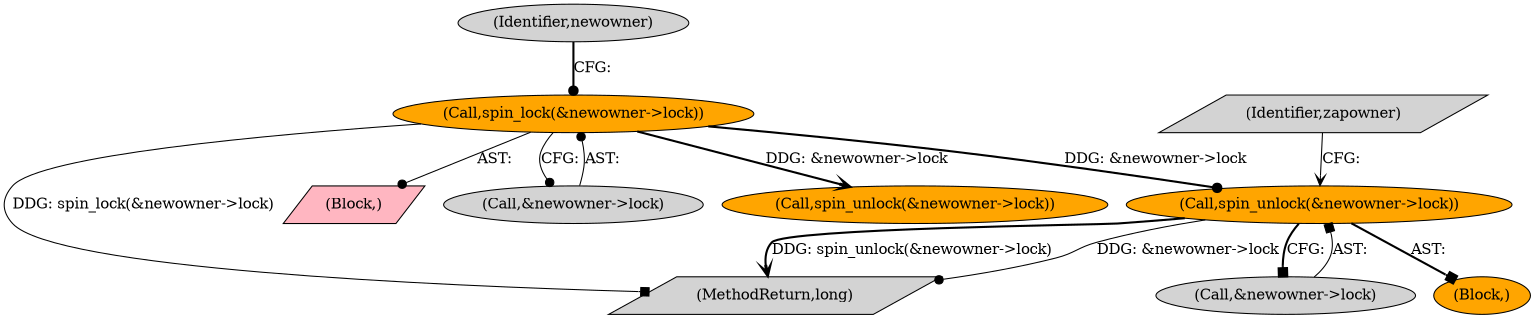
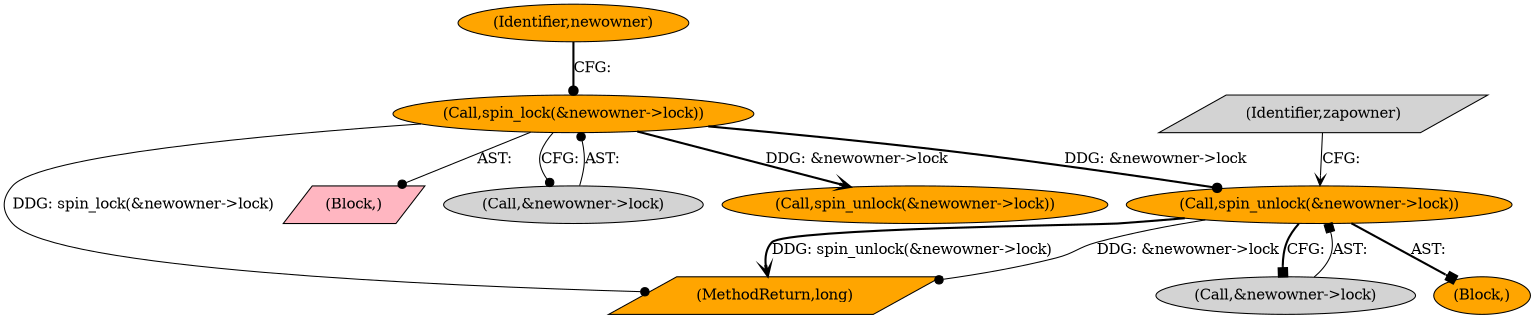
(573, 23) -> (573, 23)
(95, 252) -> (96, 252)
(775, 296) -> (775, 296)
